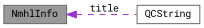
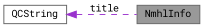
(107, 14) -> (107, 14)
